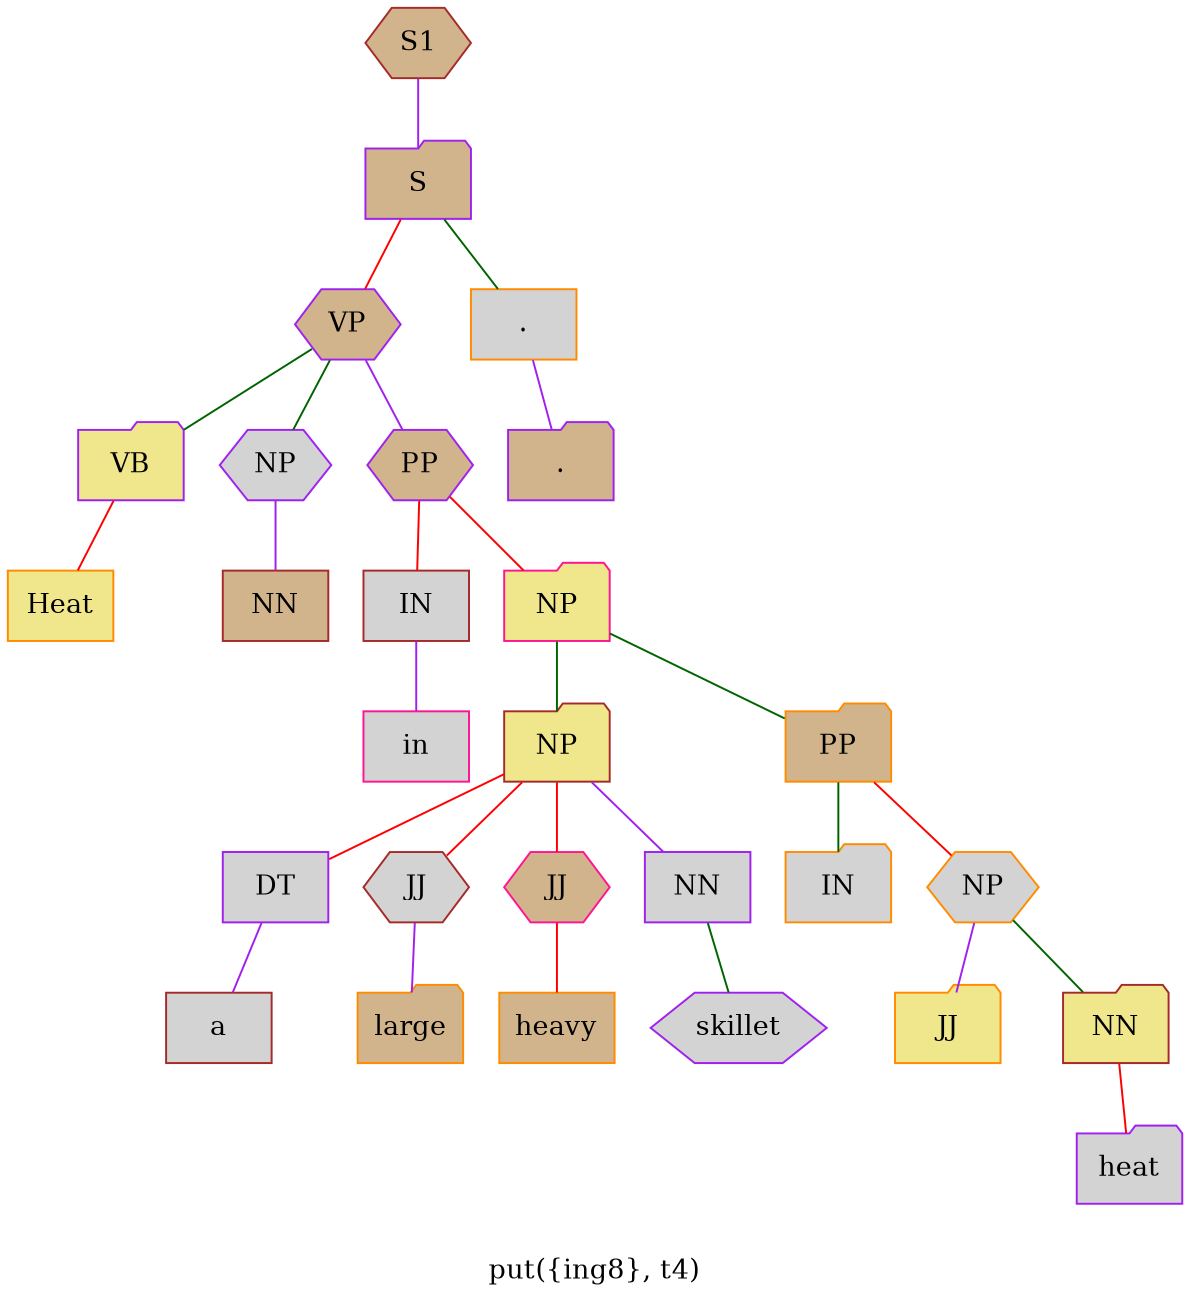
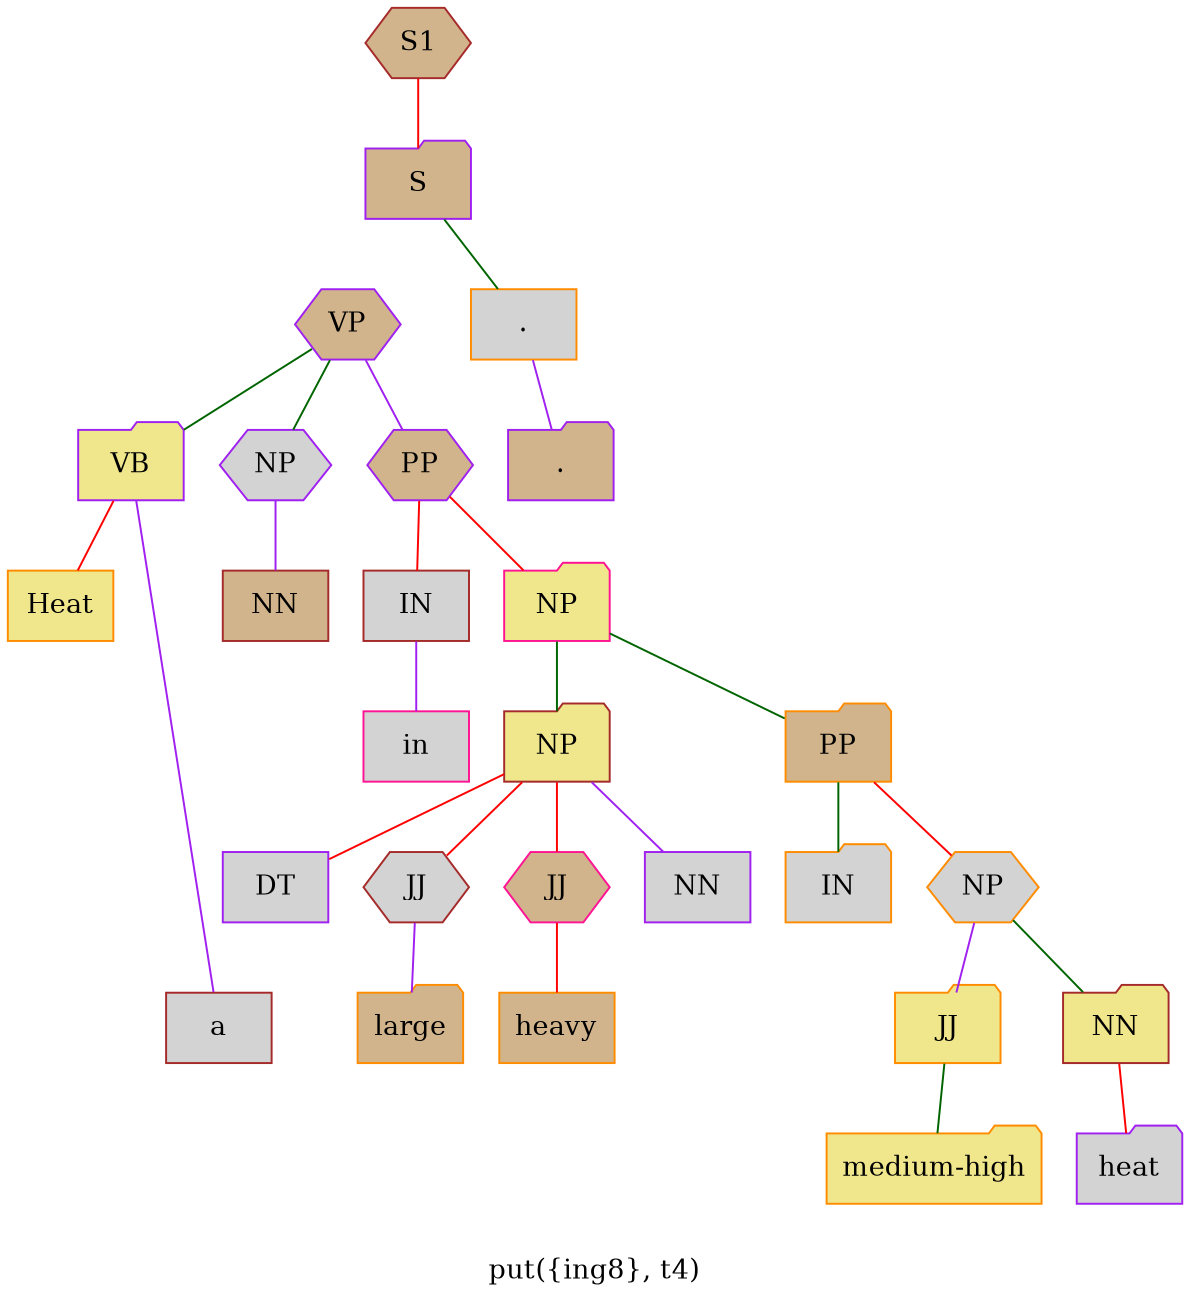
(418, 114) -> (418, 114)
(383, 254) -> none
(247, 958) -> (175, 746)
(739, 1028) -> none
none -> (934, 1169)
